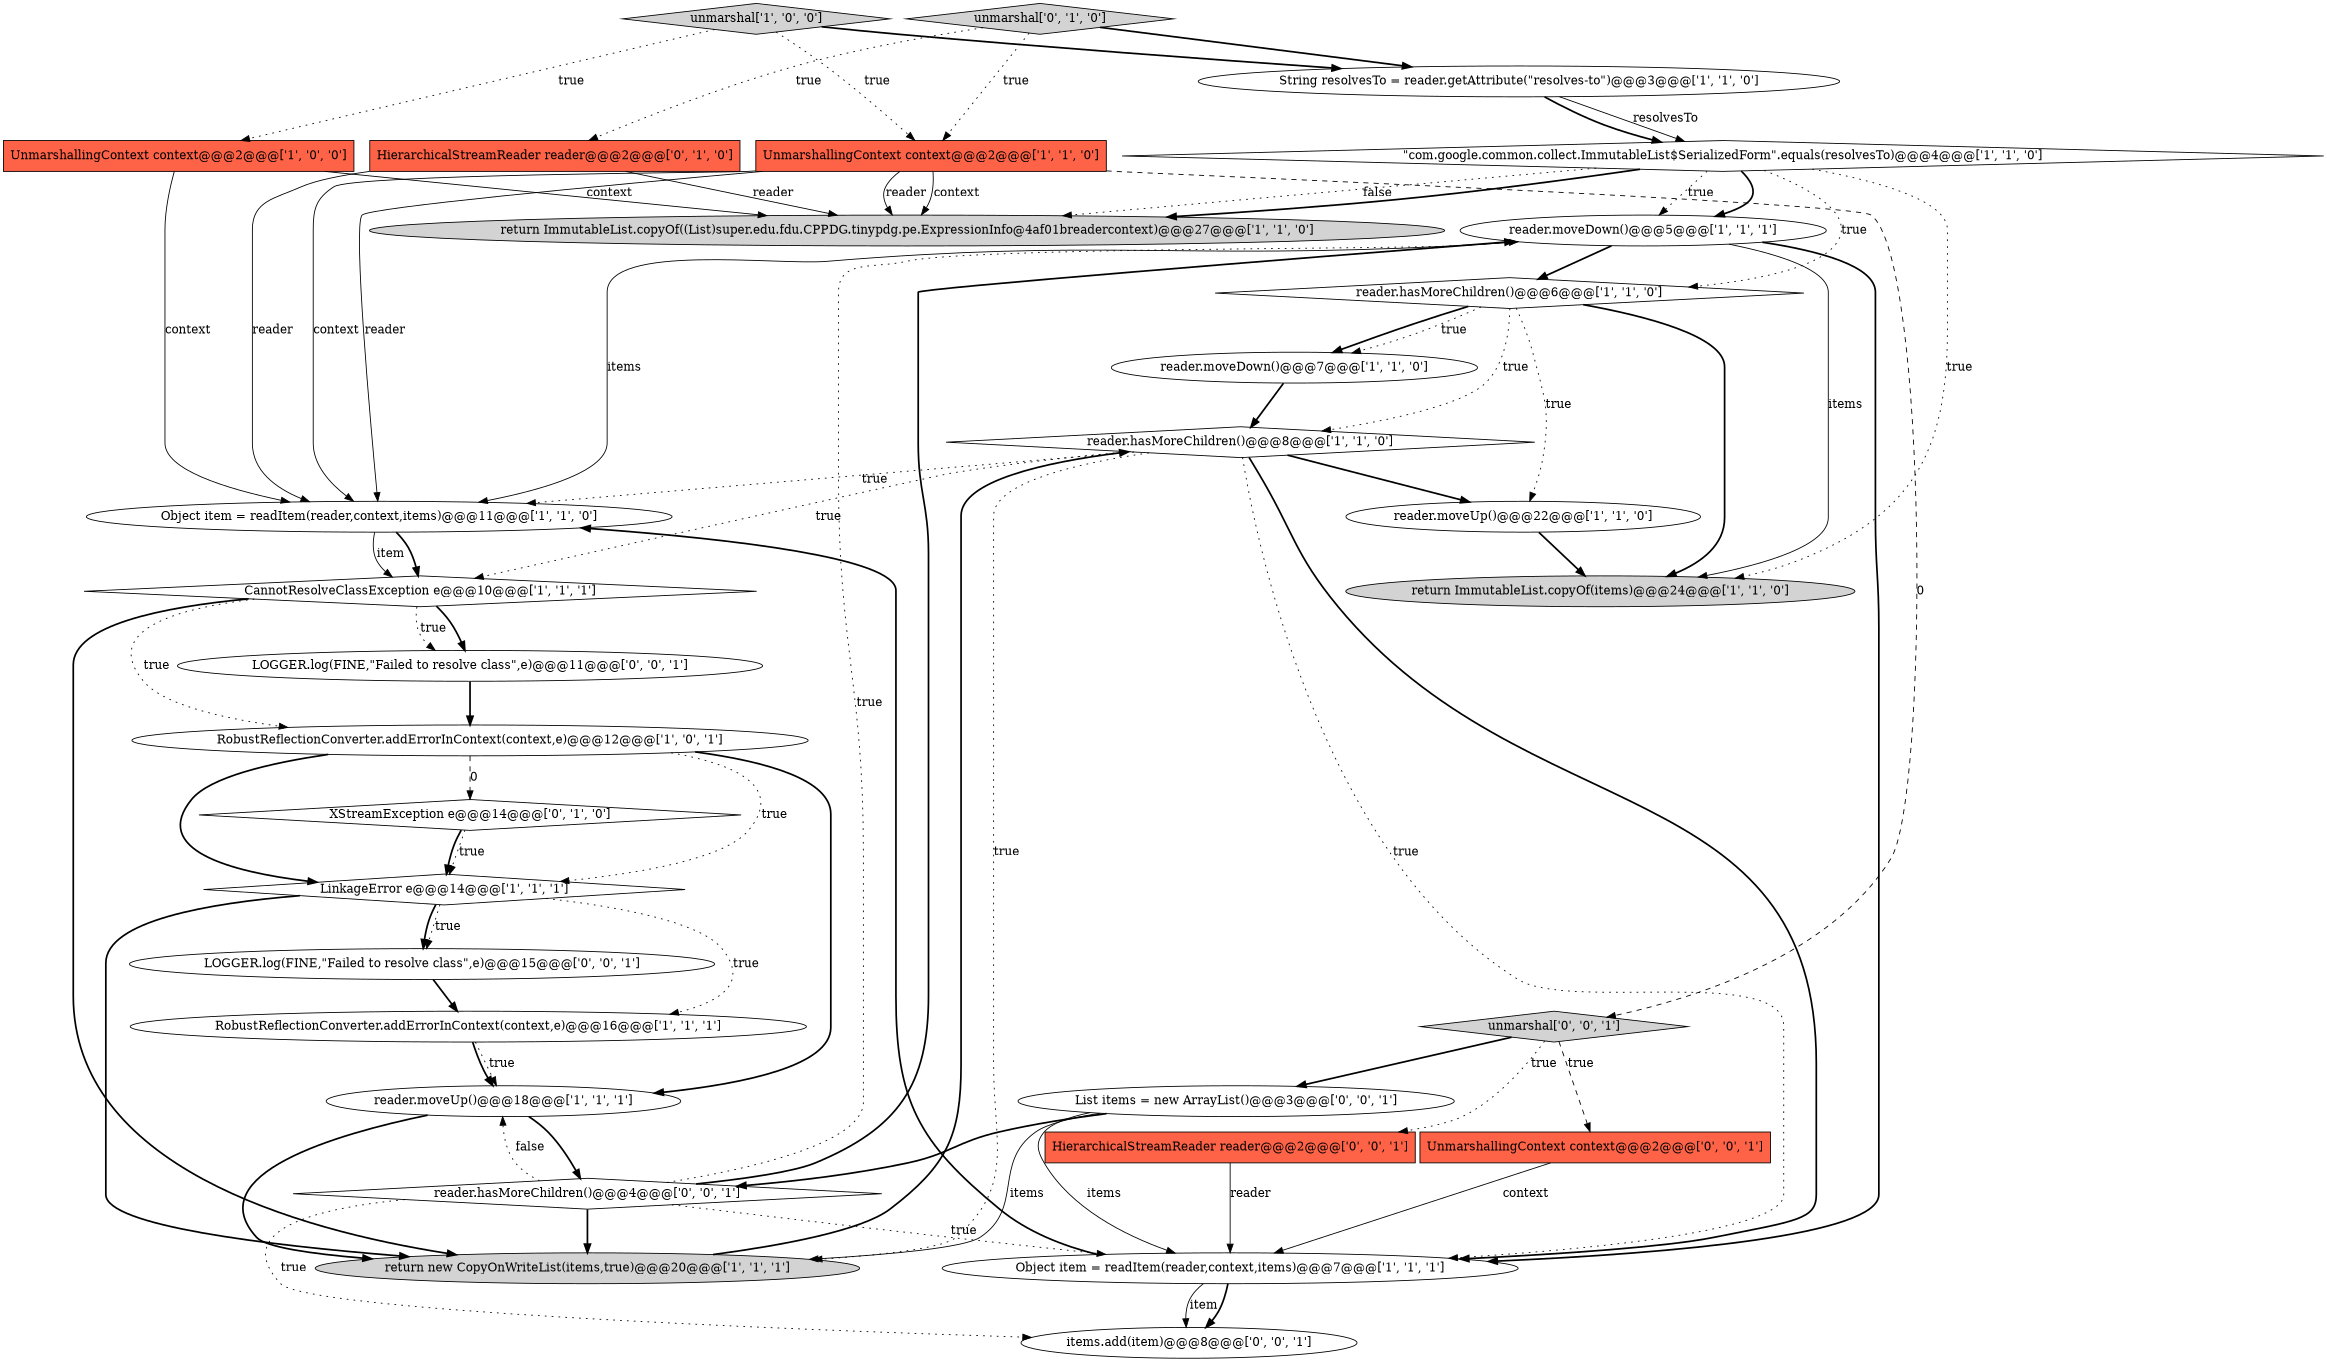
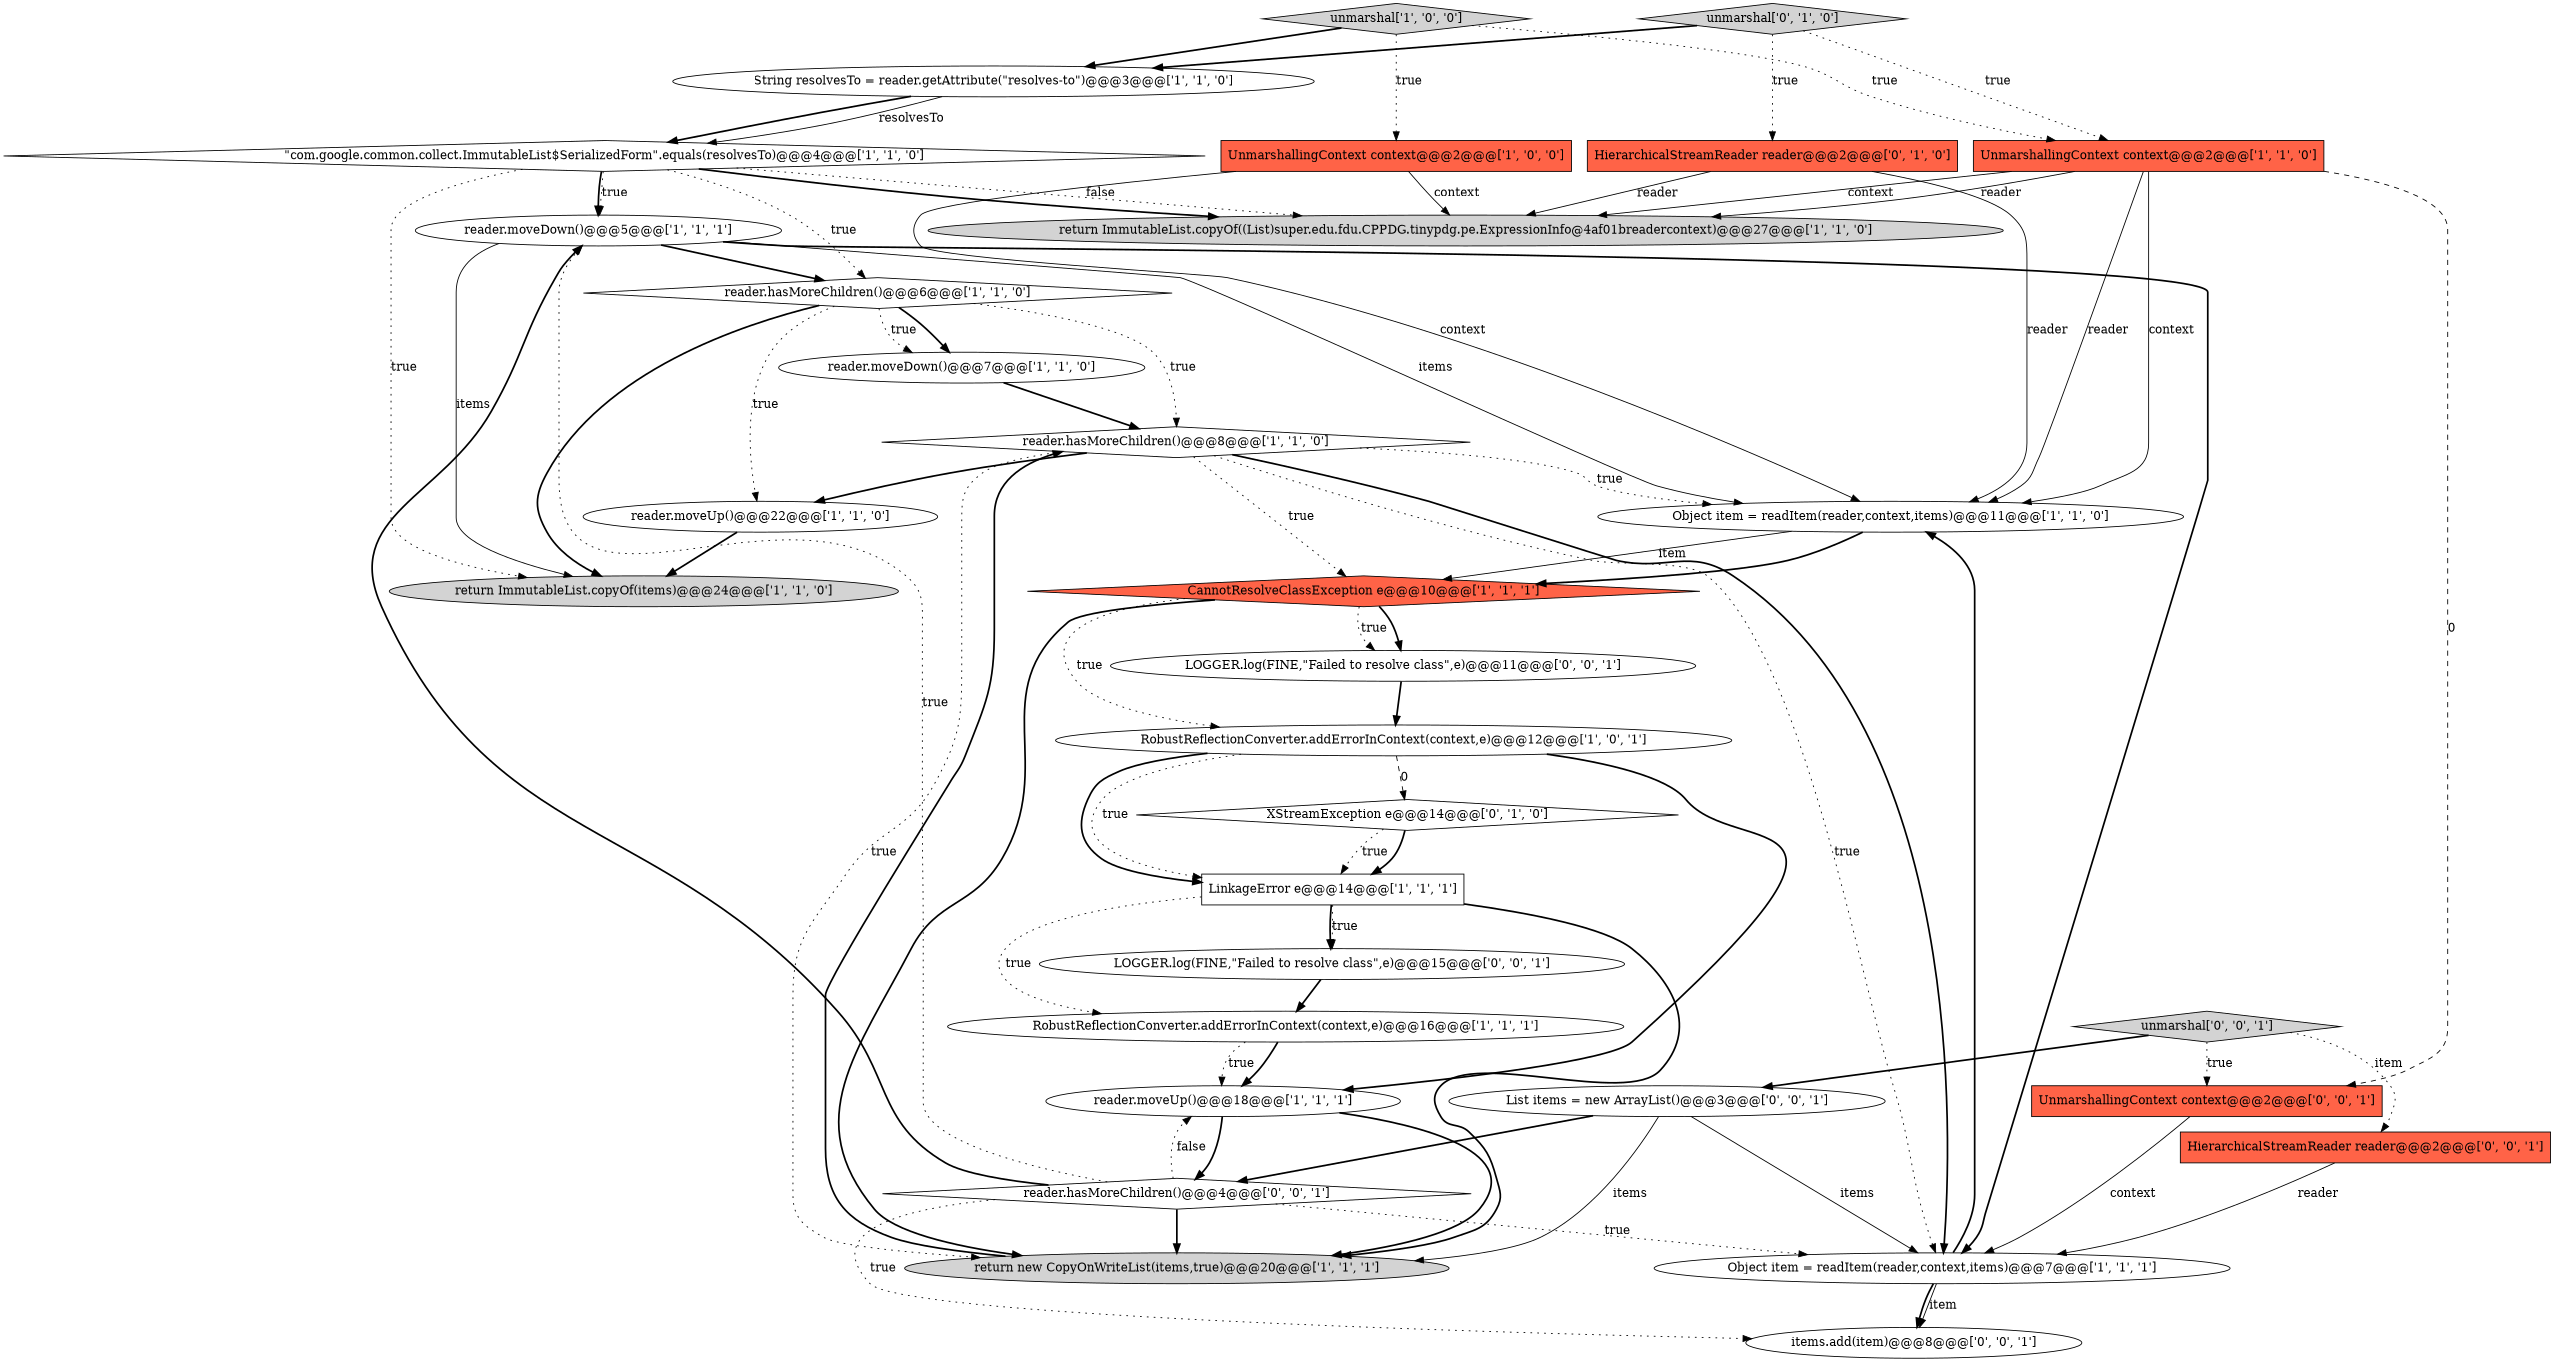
(1902, 315) -> (2448, 615)
(420, 591) -> (1364, 591)
(444, 890) -> (1333, 890)
(1544, 1064) -> (2389, 1064)
(1573, 1083) -> (2207, 1060)
